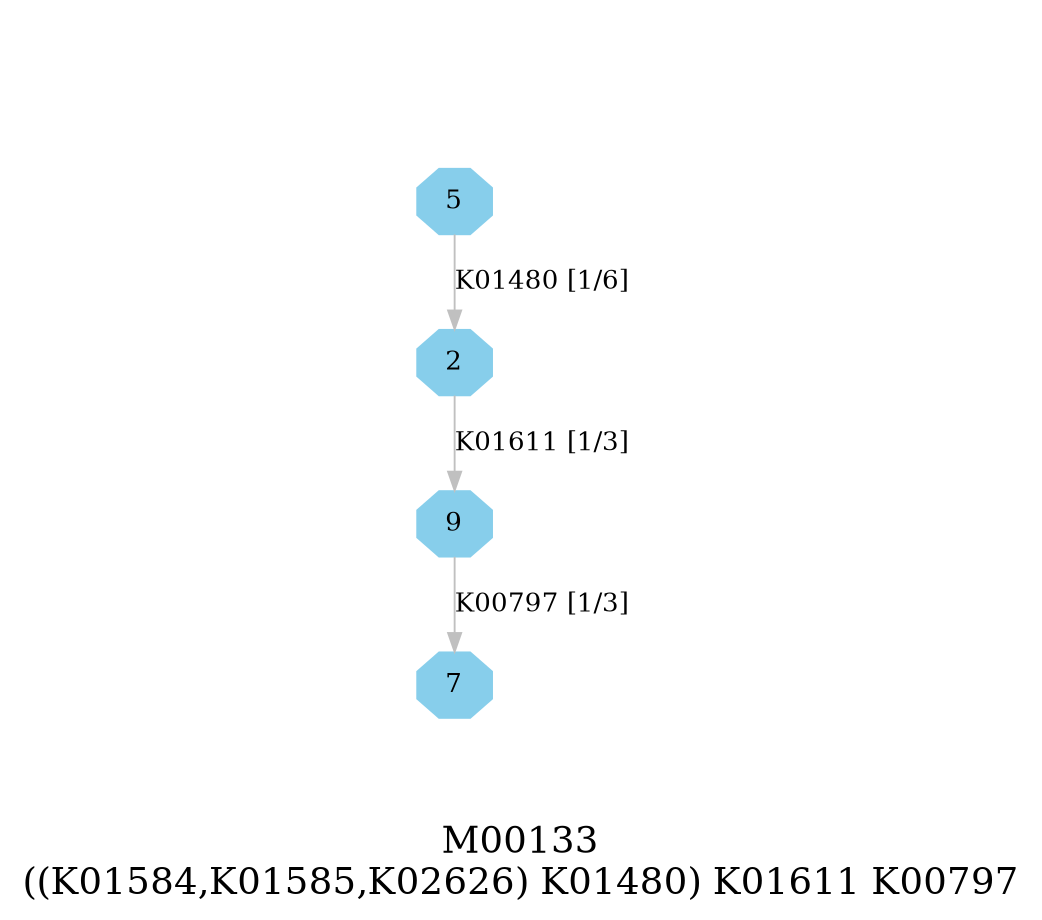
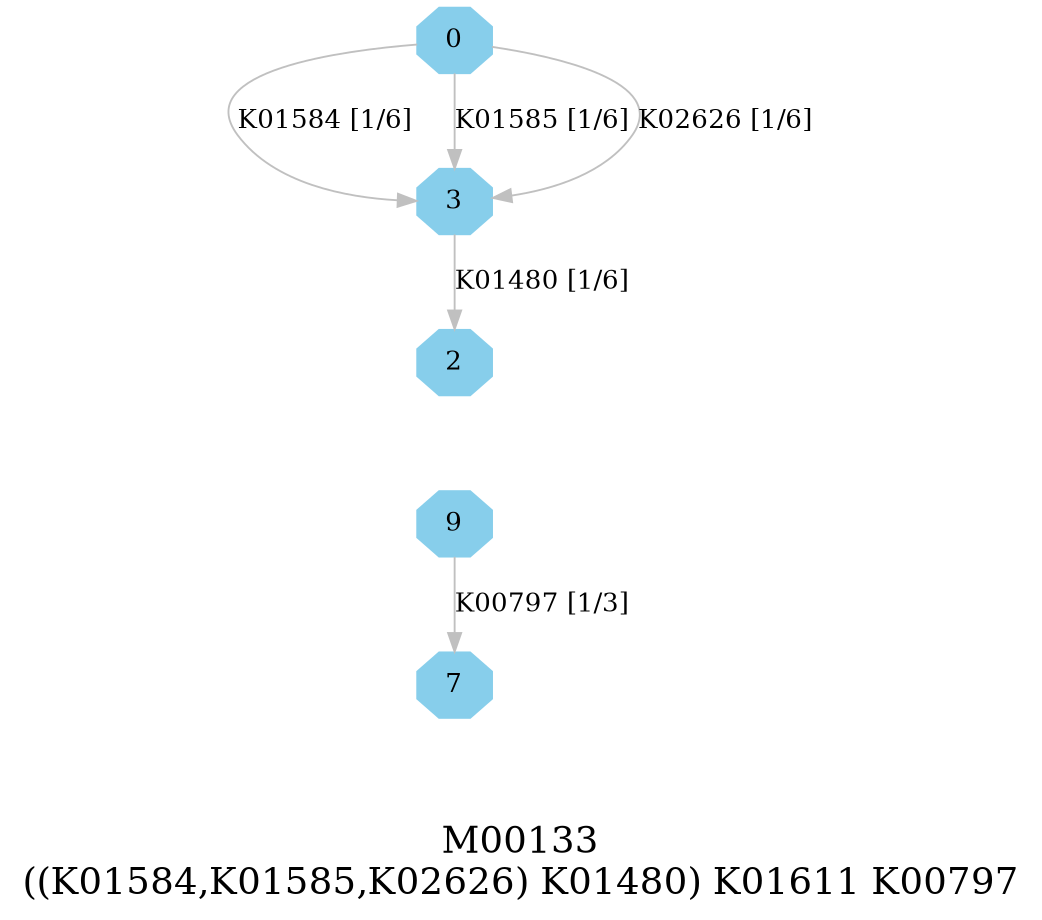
none -> (455, 40)
(455, 202) -> (455, 202)
(455, 434) -> none
